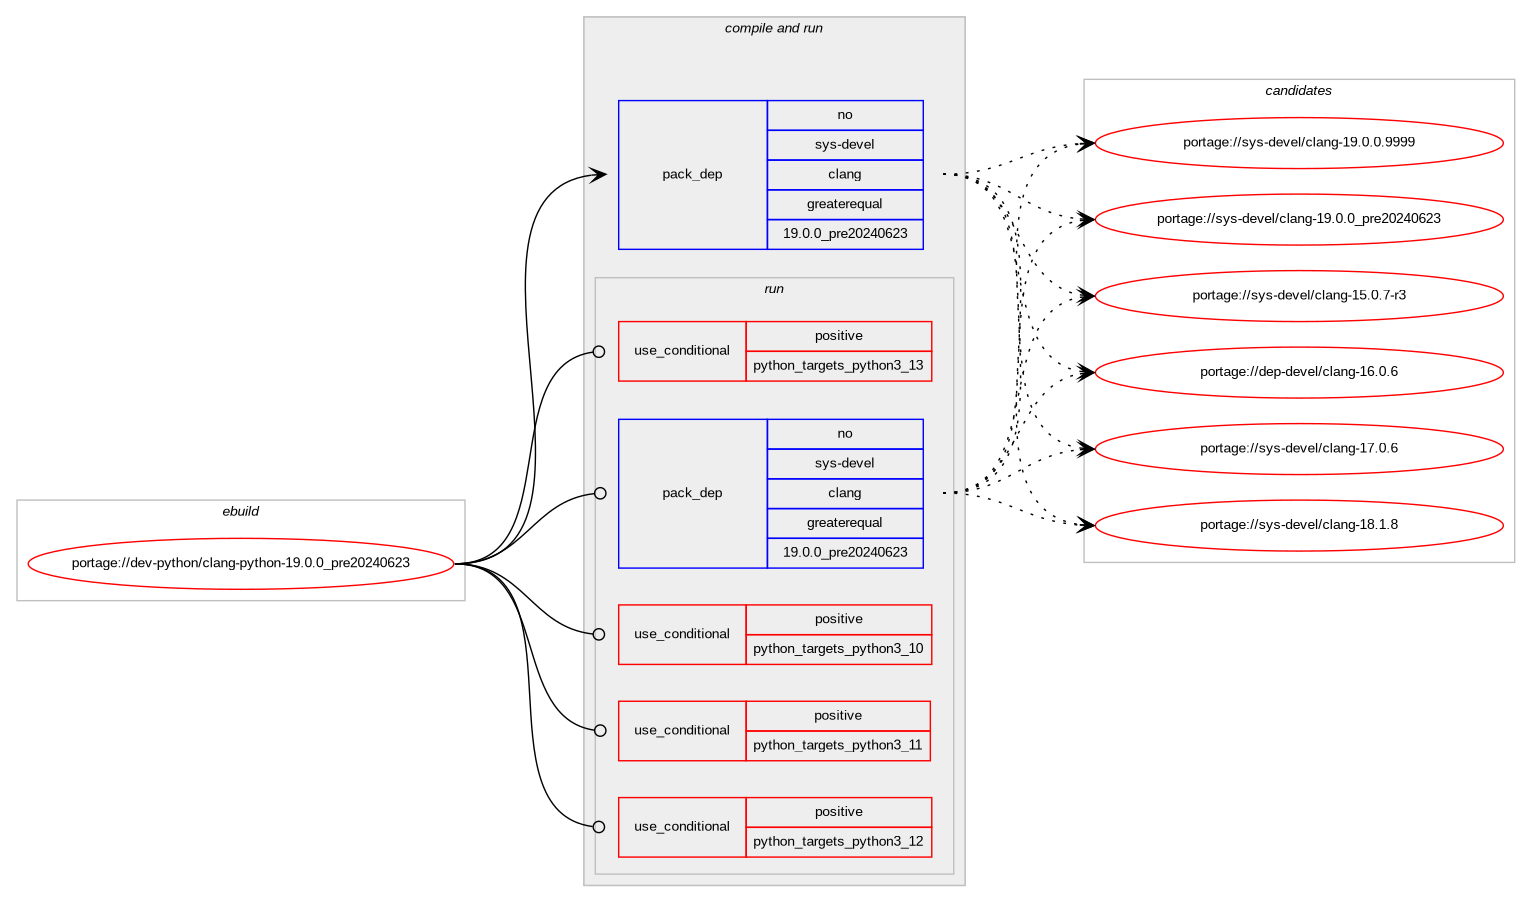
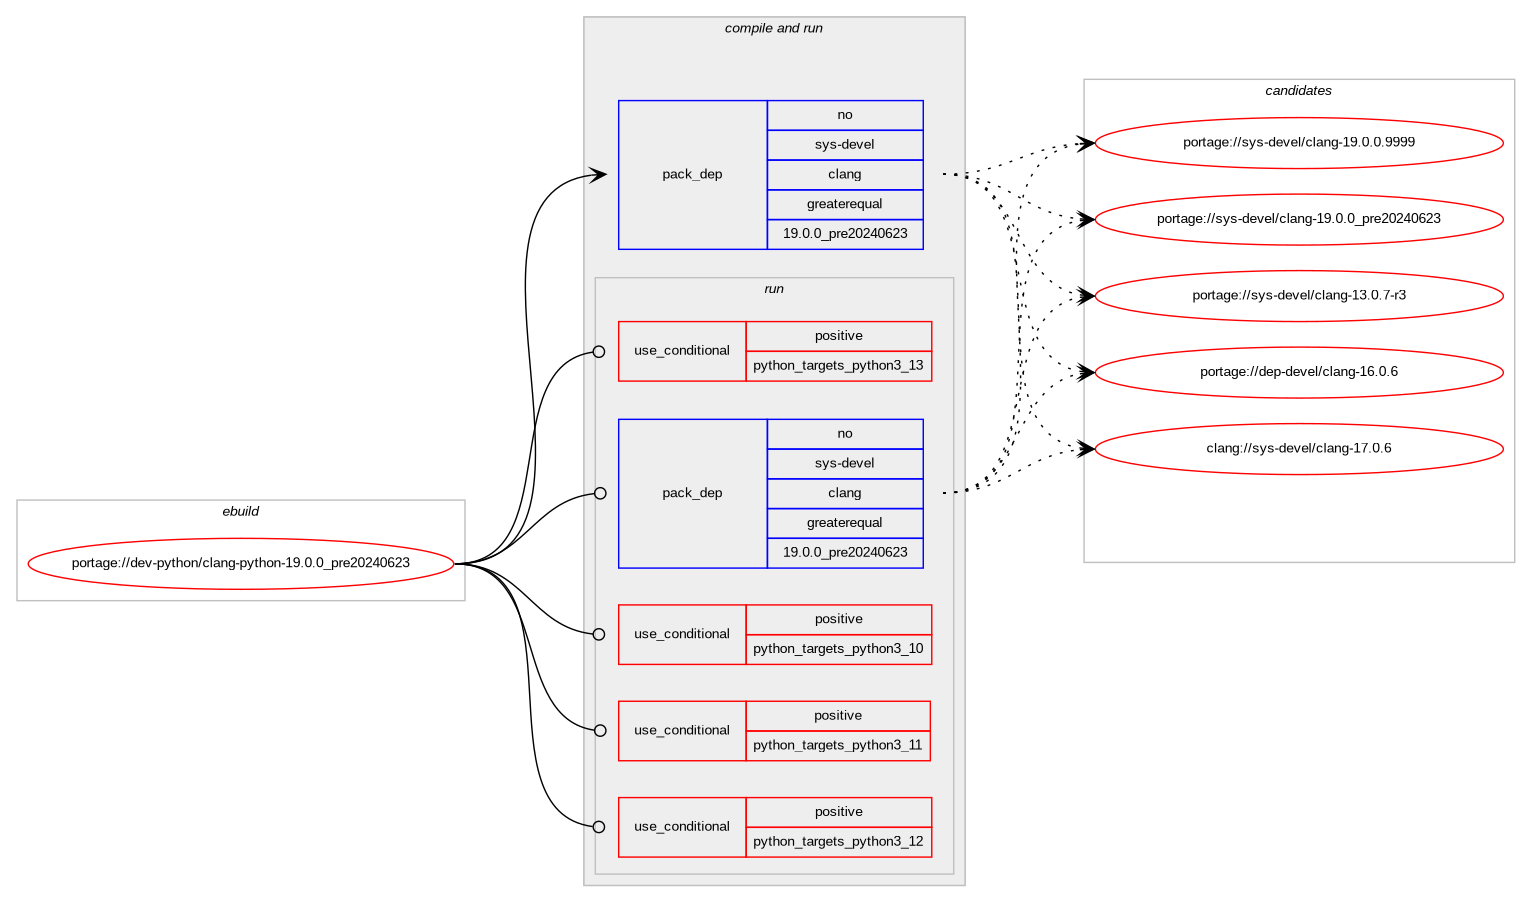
(1299, 296) -> (1299, 296)
(1299, 449) -> (1299, 449)
(1299, 526) -> none
